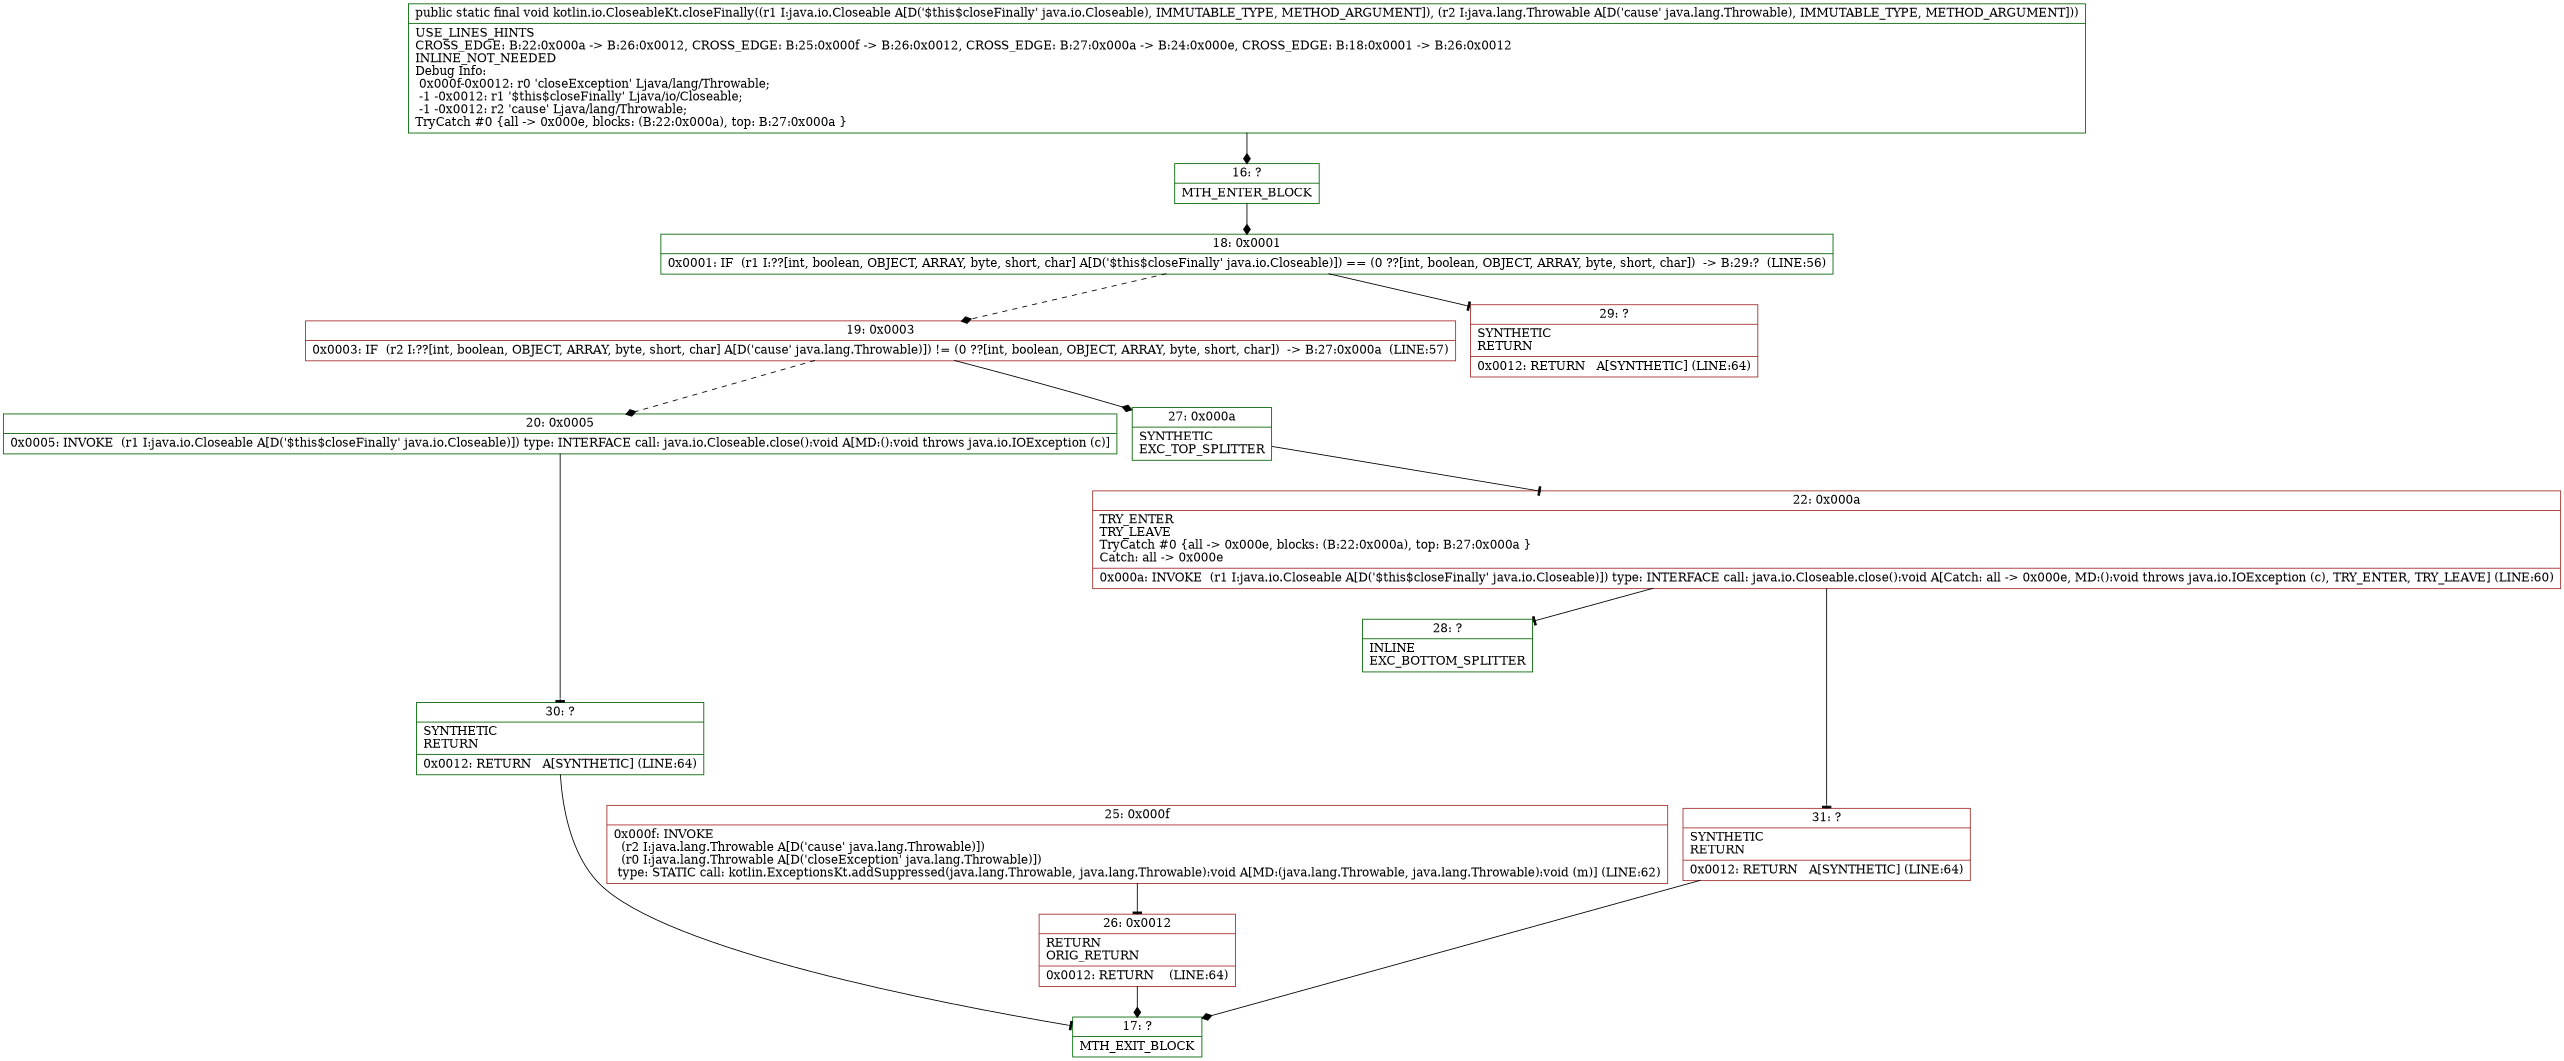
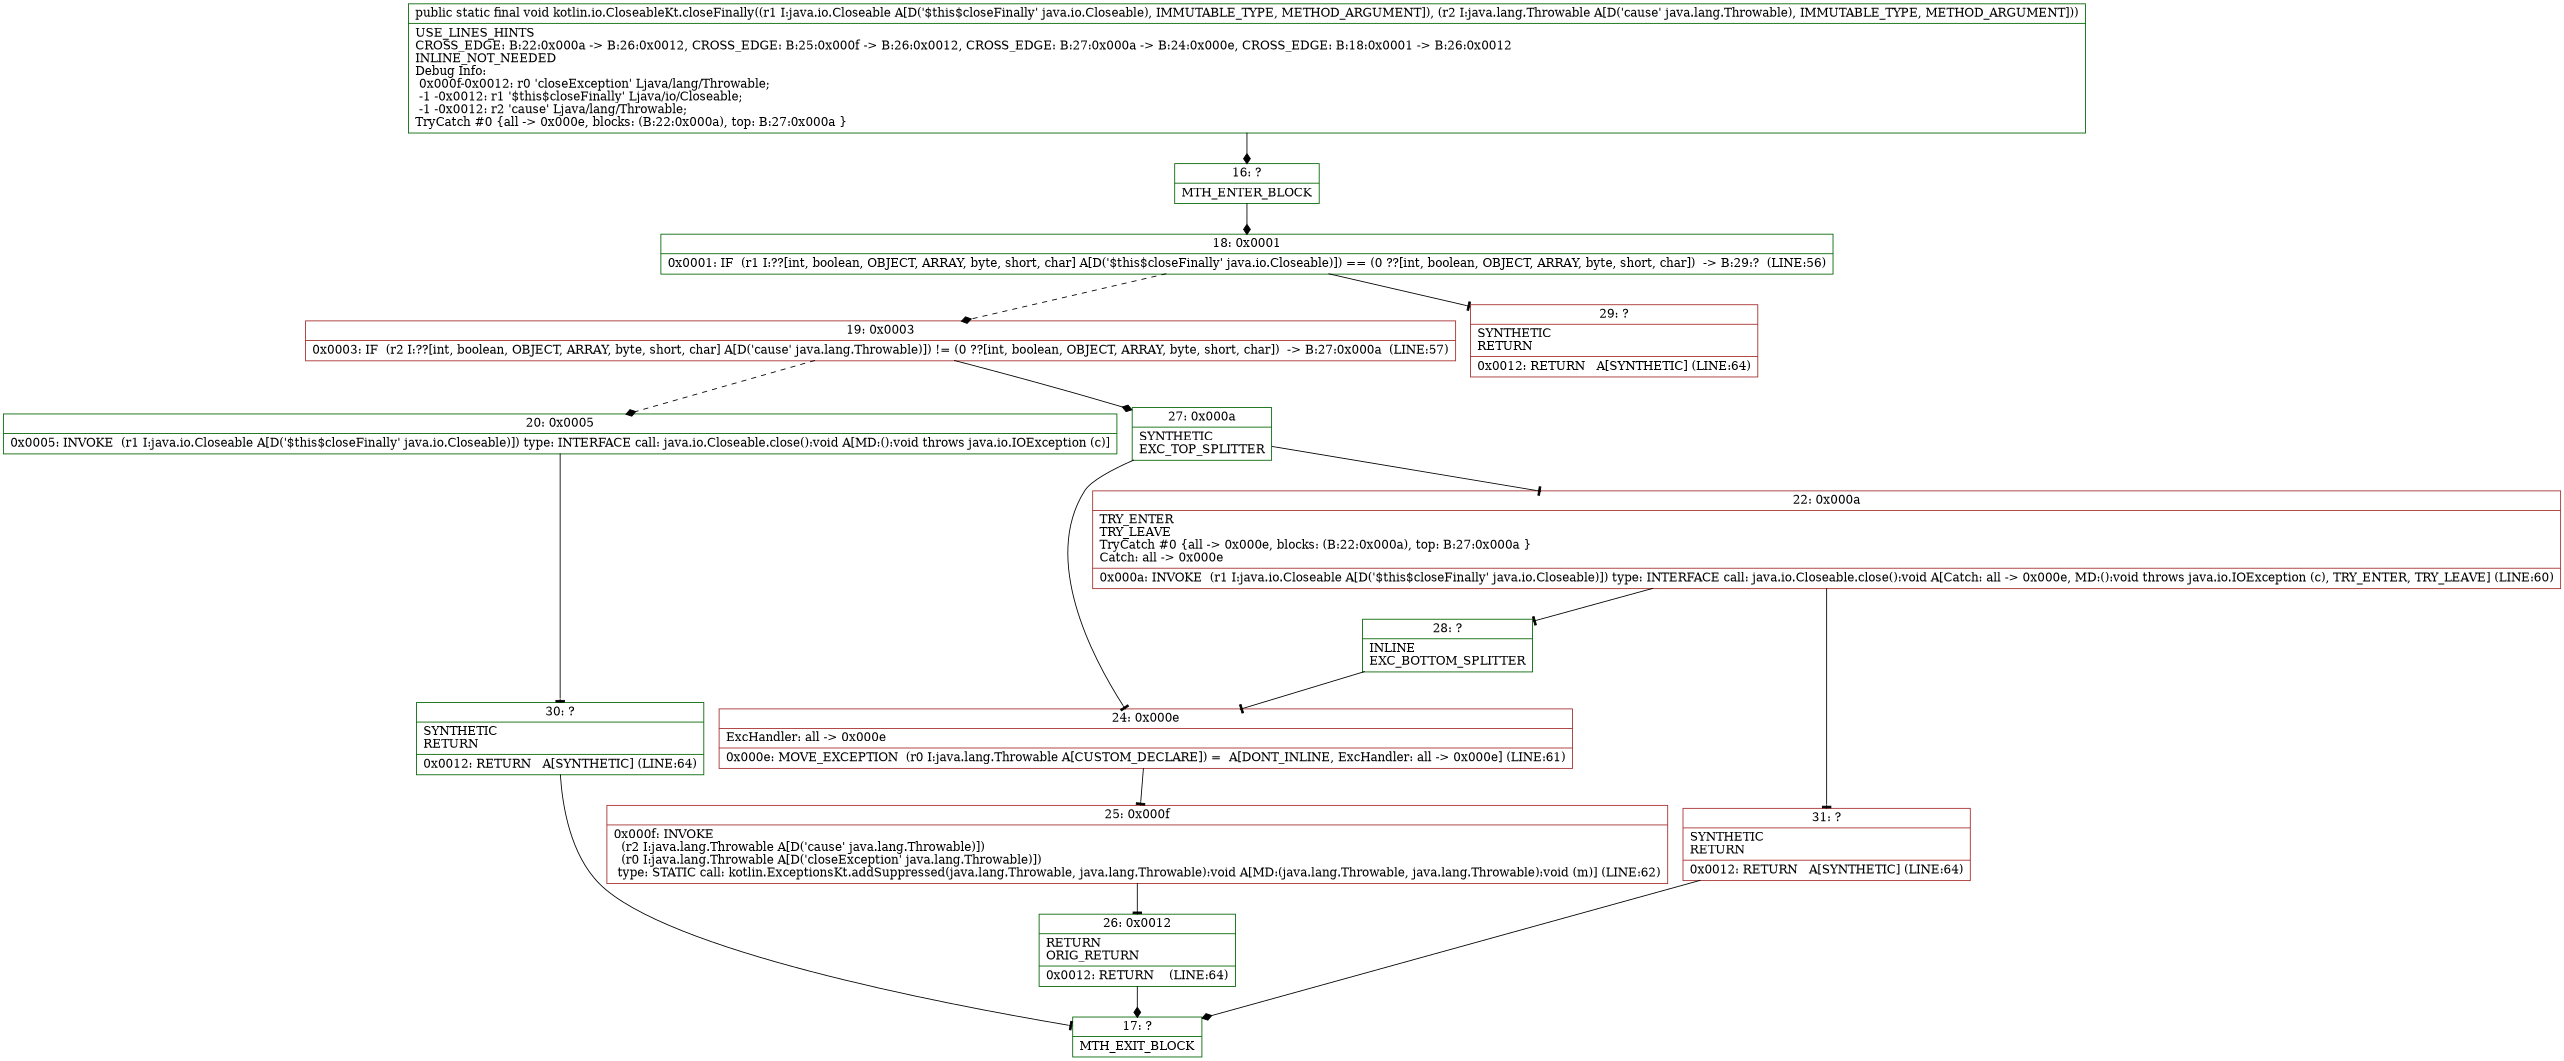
none -> (1146, 739)
(1137, 950) -> (1137, 950)
